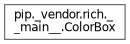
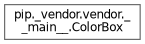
(65, 22) -> (72, 22)
